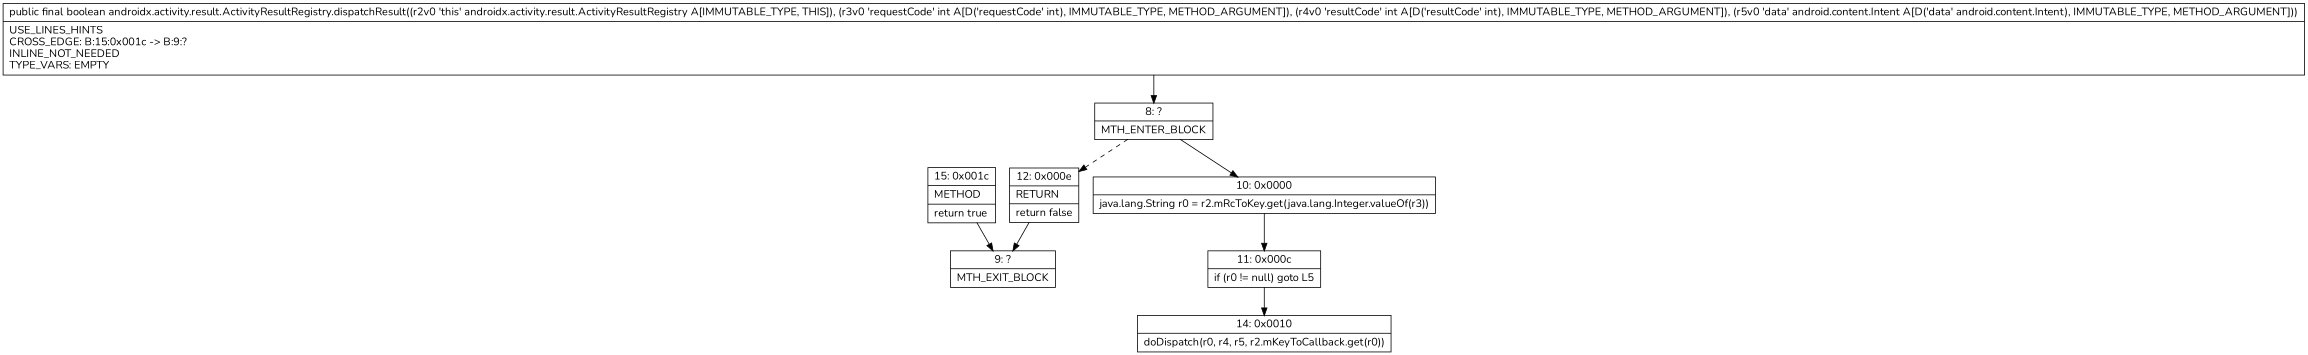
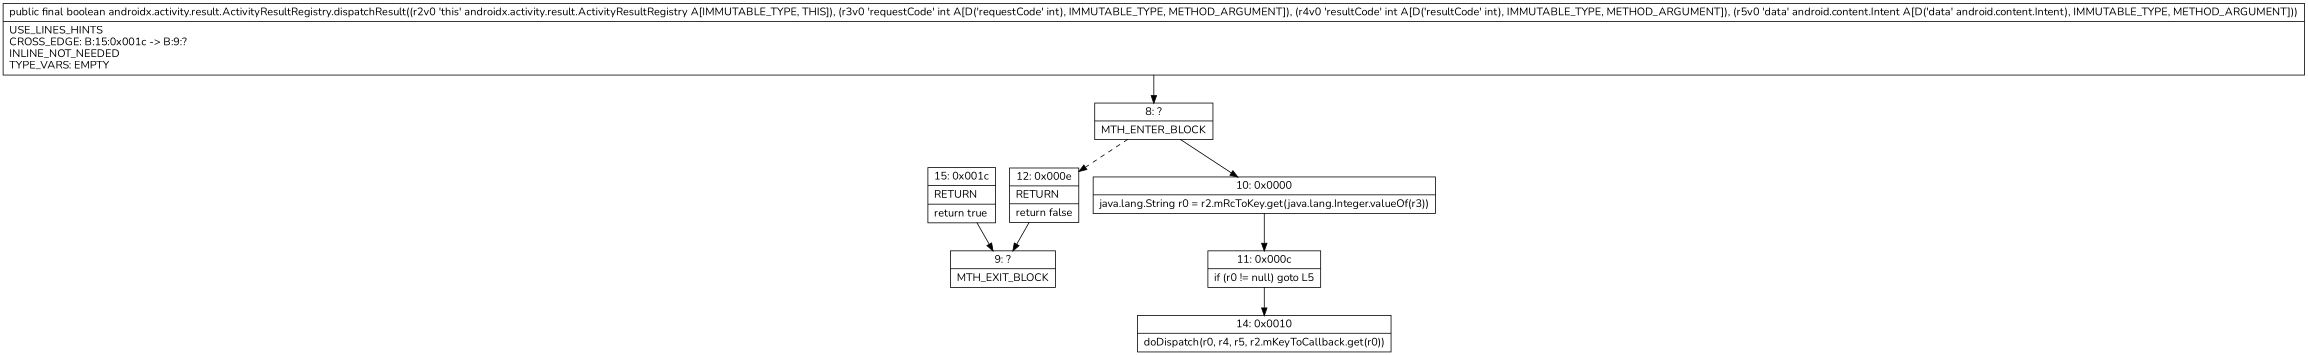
(958, 194) -> (956, 194)
